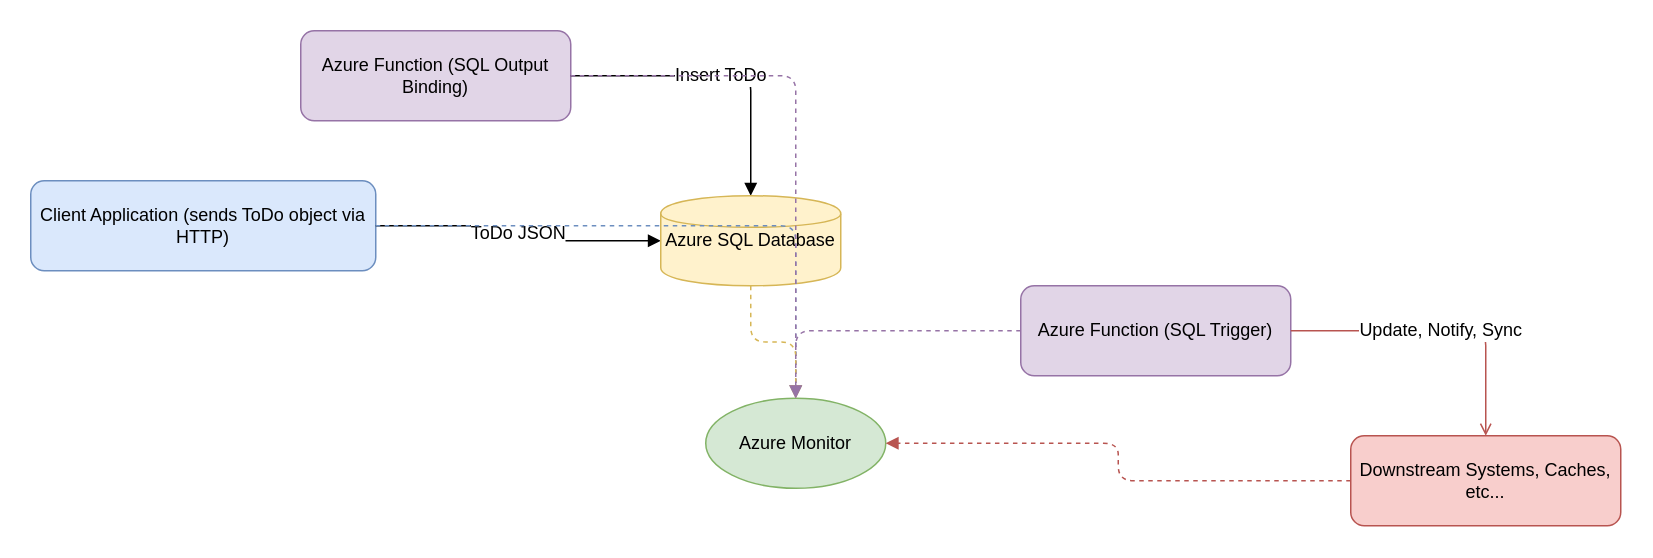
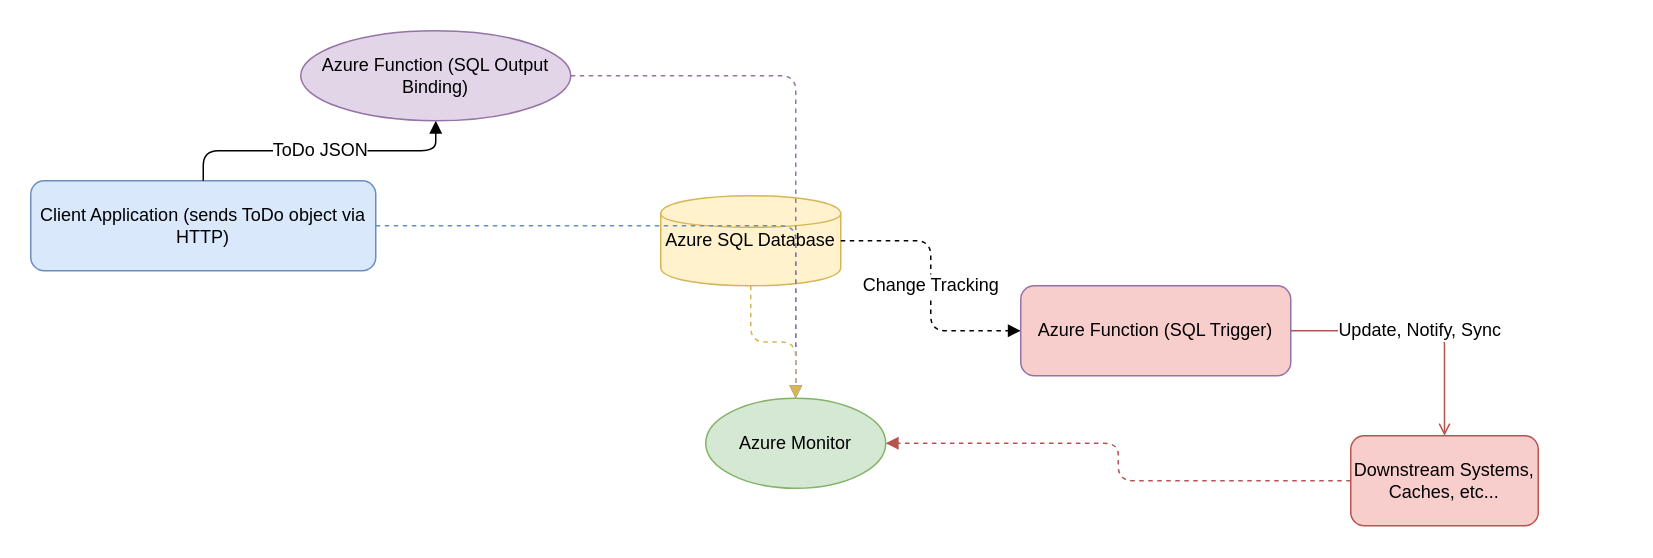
(436, 76) -> (436, 76)
(751, 130) -> none
(606, 241) -> (312, 151)
none -> (900, 241)
(868, 331) -> none
(1156, 331) -> (1156, 331)
(1486, 481) -> (1445, 481)
